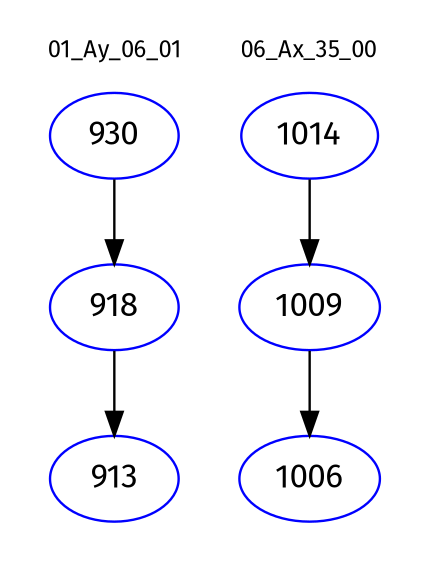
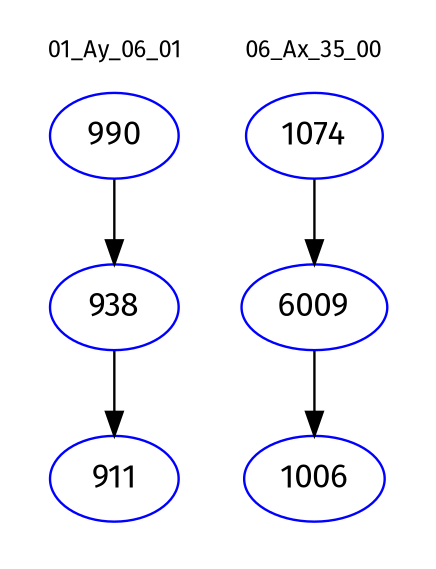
(114, 136) -> (114, 136)
(310, 136) -> (314, 136)
(114, 307) -> (114, 307)
(310, 307) -> (314, 307)
(114, 479) -> (114, 479)
